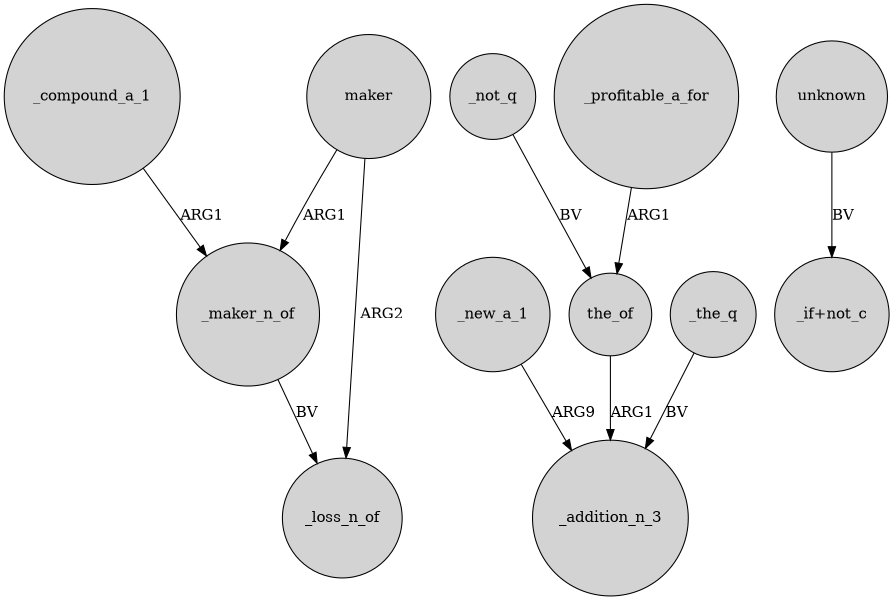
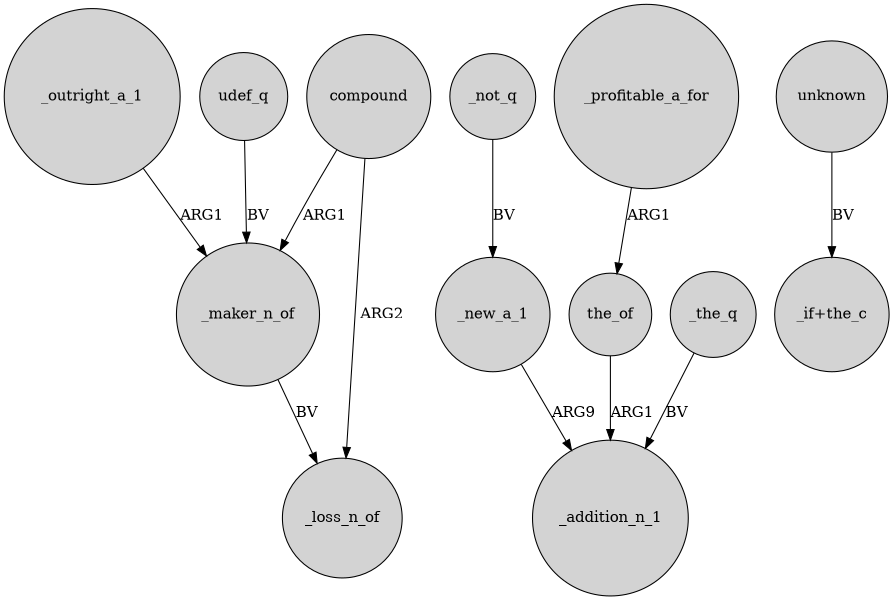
(92, 97) -> (92, 97)
none -> (244, 97)
(369, 97) -> (369, 97)
(549, 201) -> (493, 193)
(832, 315) -> (832, 315)
(610, 518) -> (610, 518)
